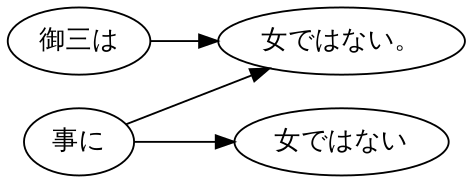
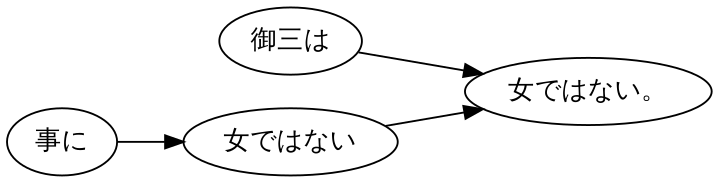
(189, 100) -> (425, 119)
